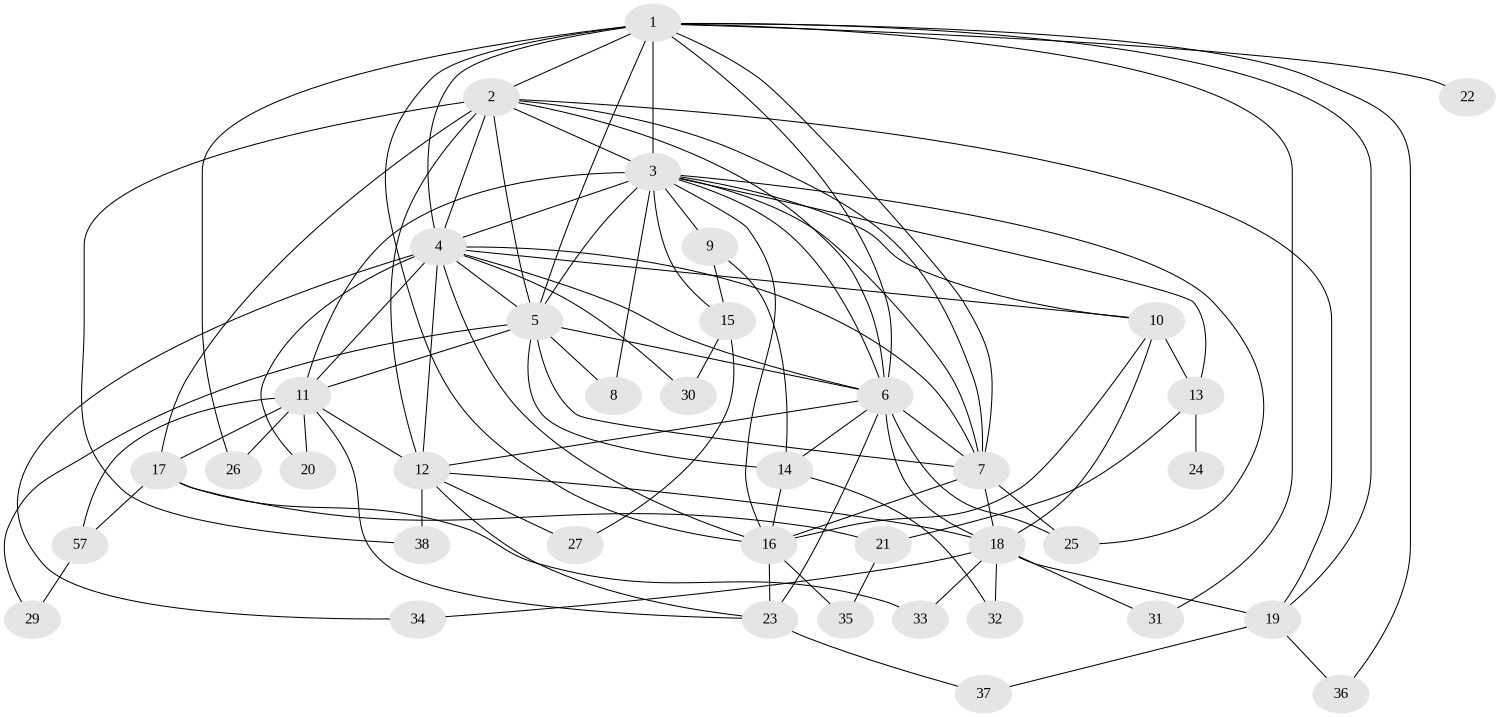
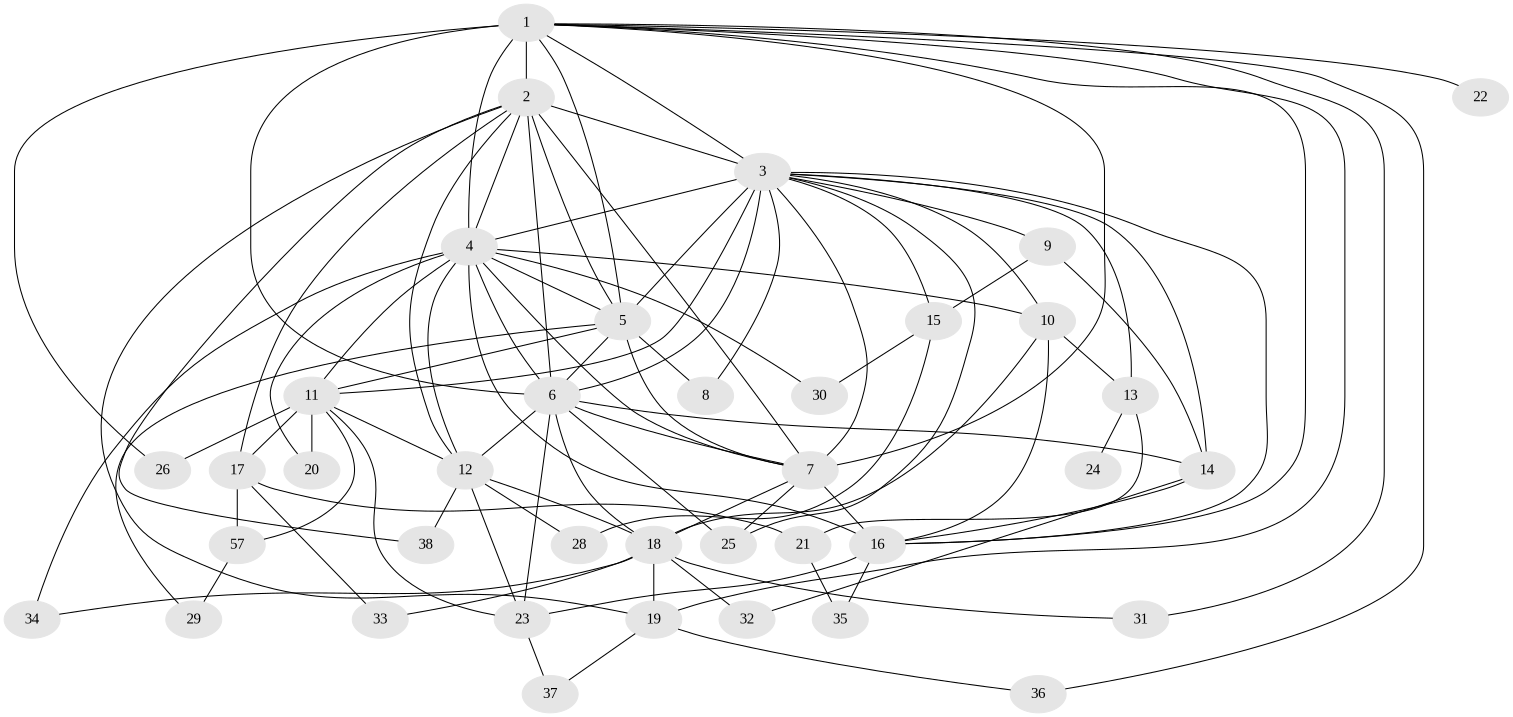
(615, 446) -> (1090, 217)
(575, 545) -> (579, 545)
